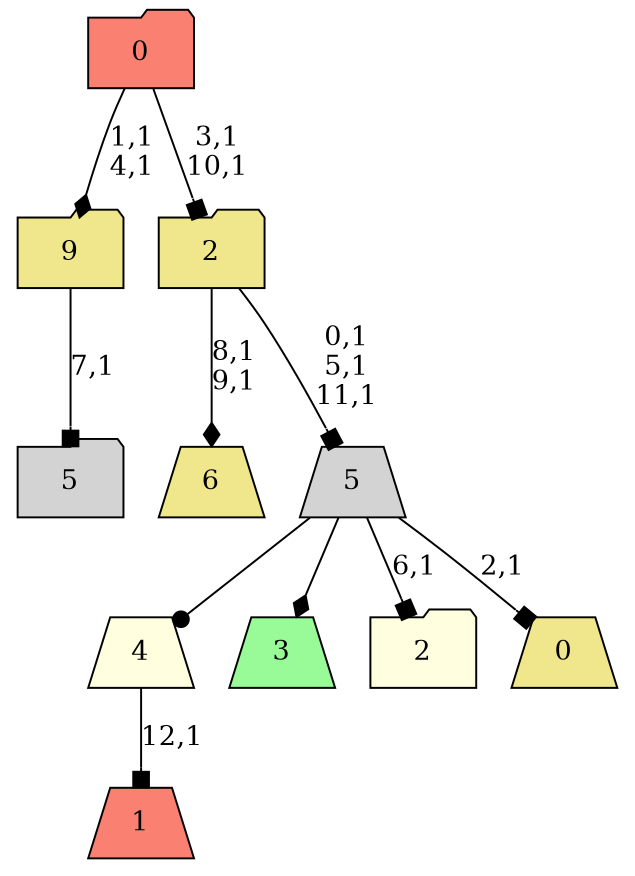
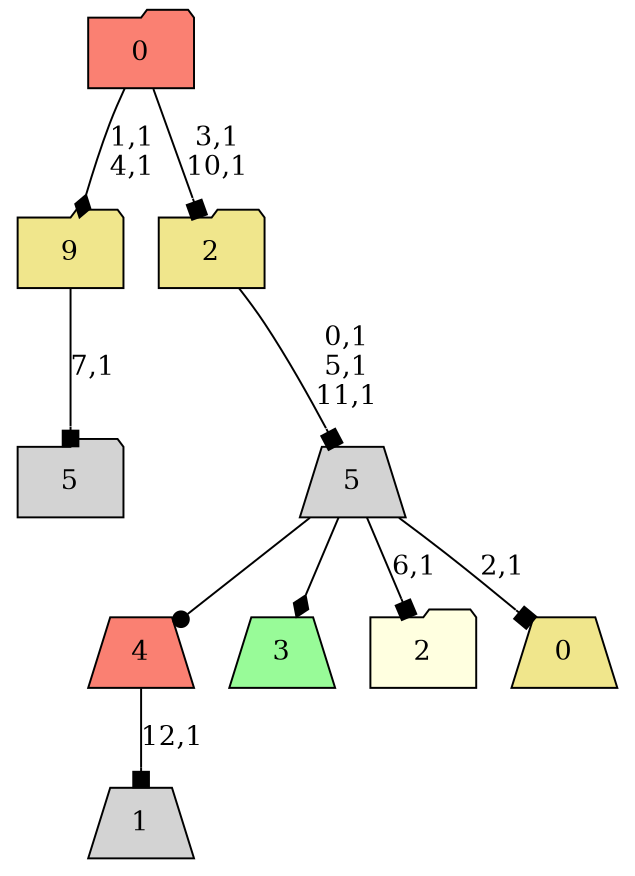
(212, 482) -> none
(141, 653) -> (141, 653)
(141, 823) -> (141, 823)
